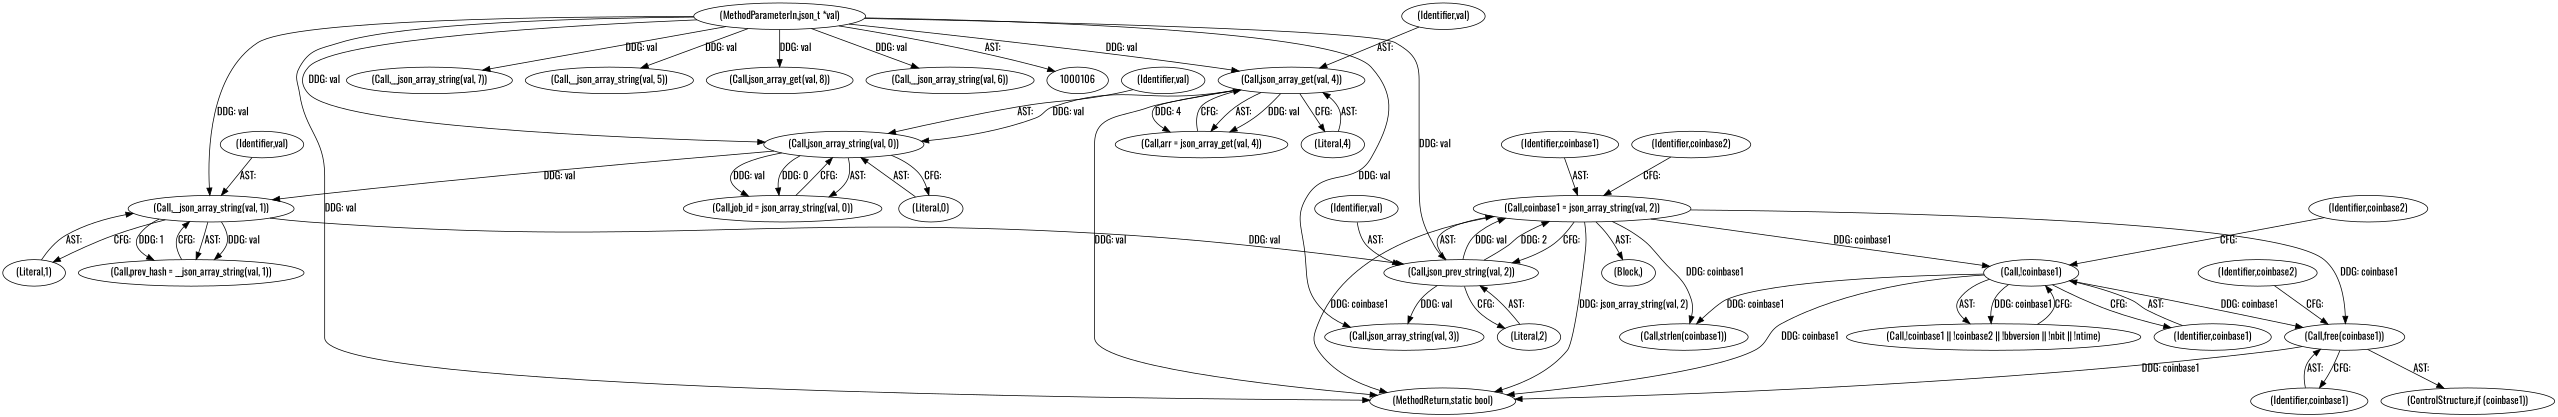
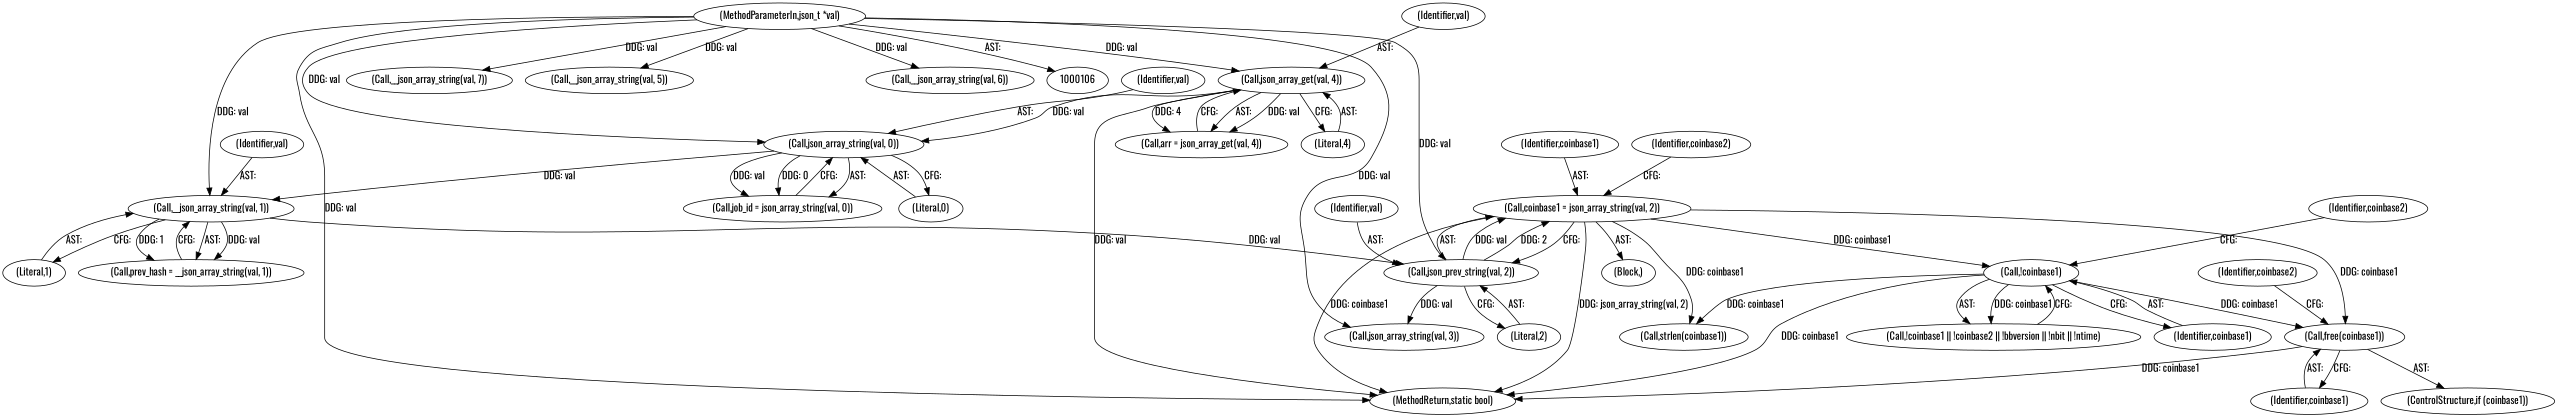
(780, 80) -> none
